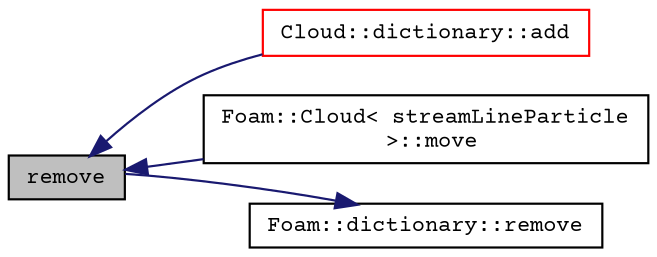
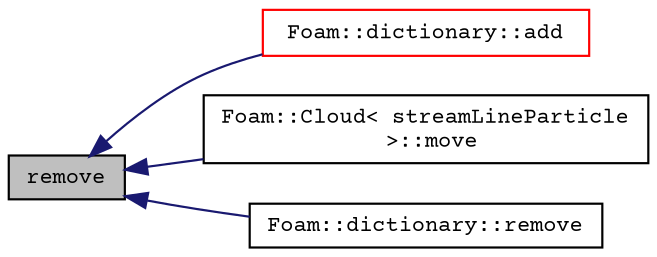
(426, 33) -> (426, 33)
(231, 185) -> (198, 209)
